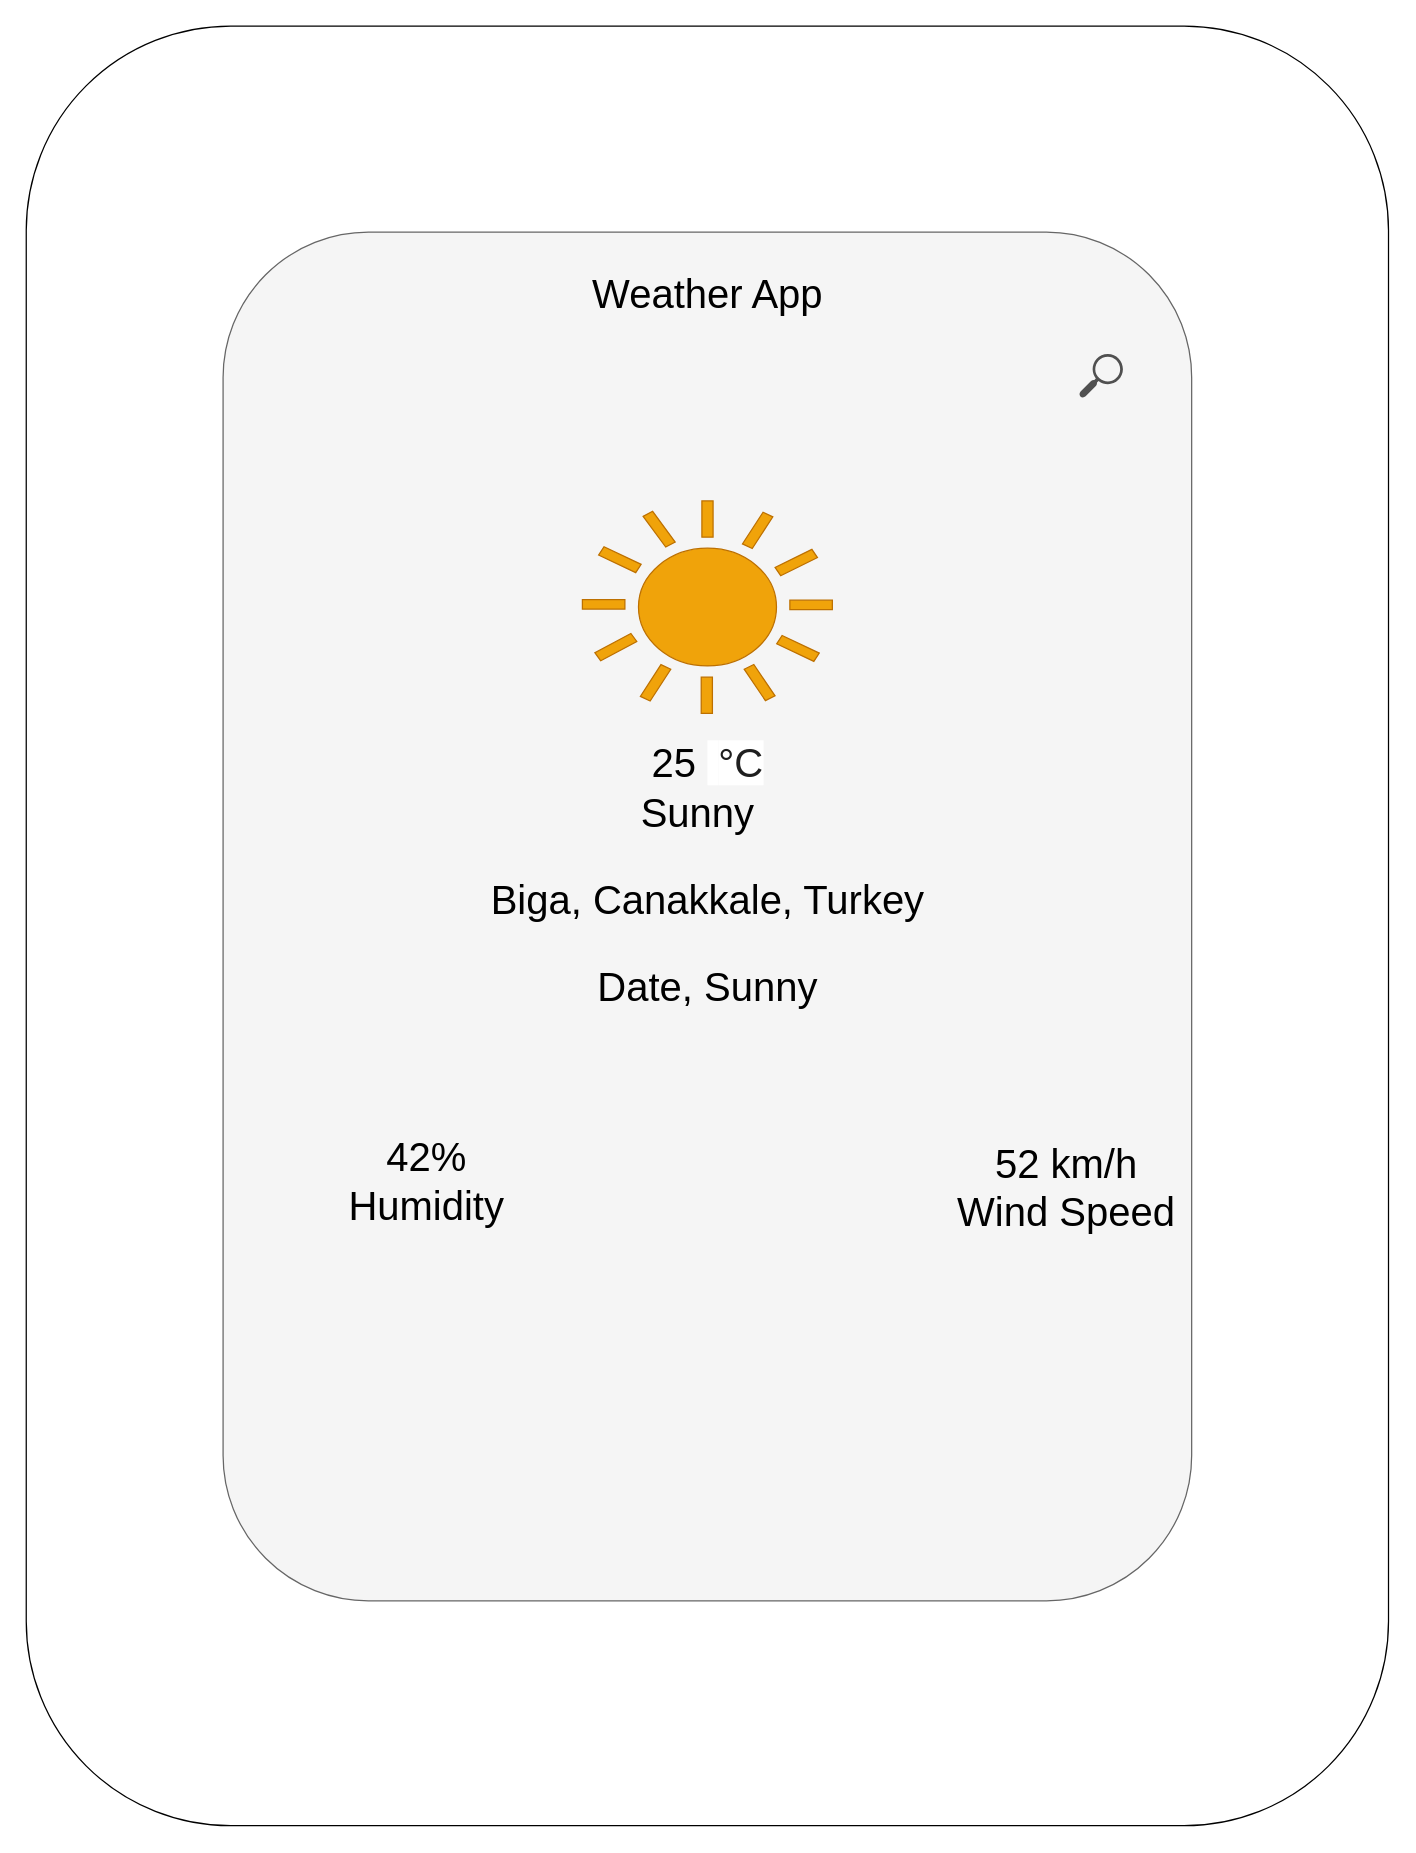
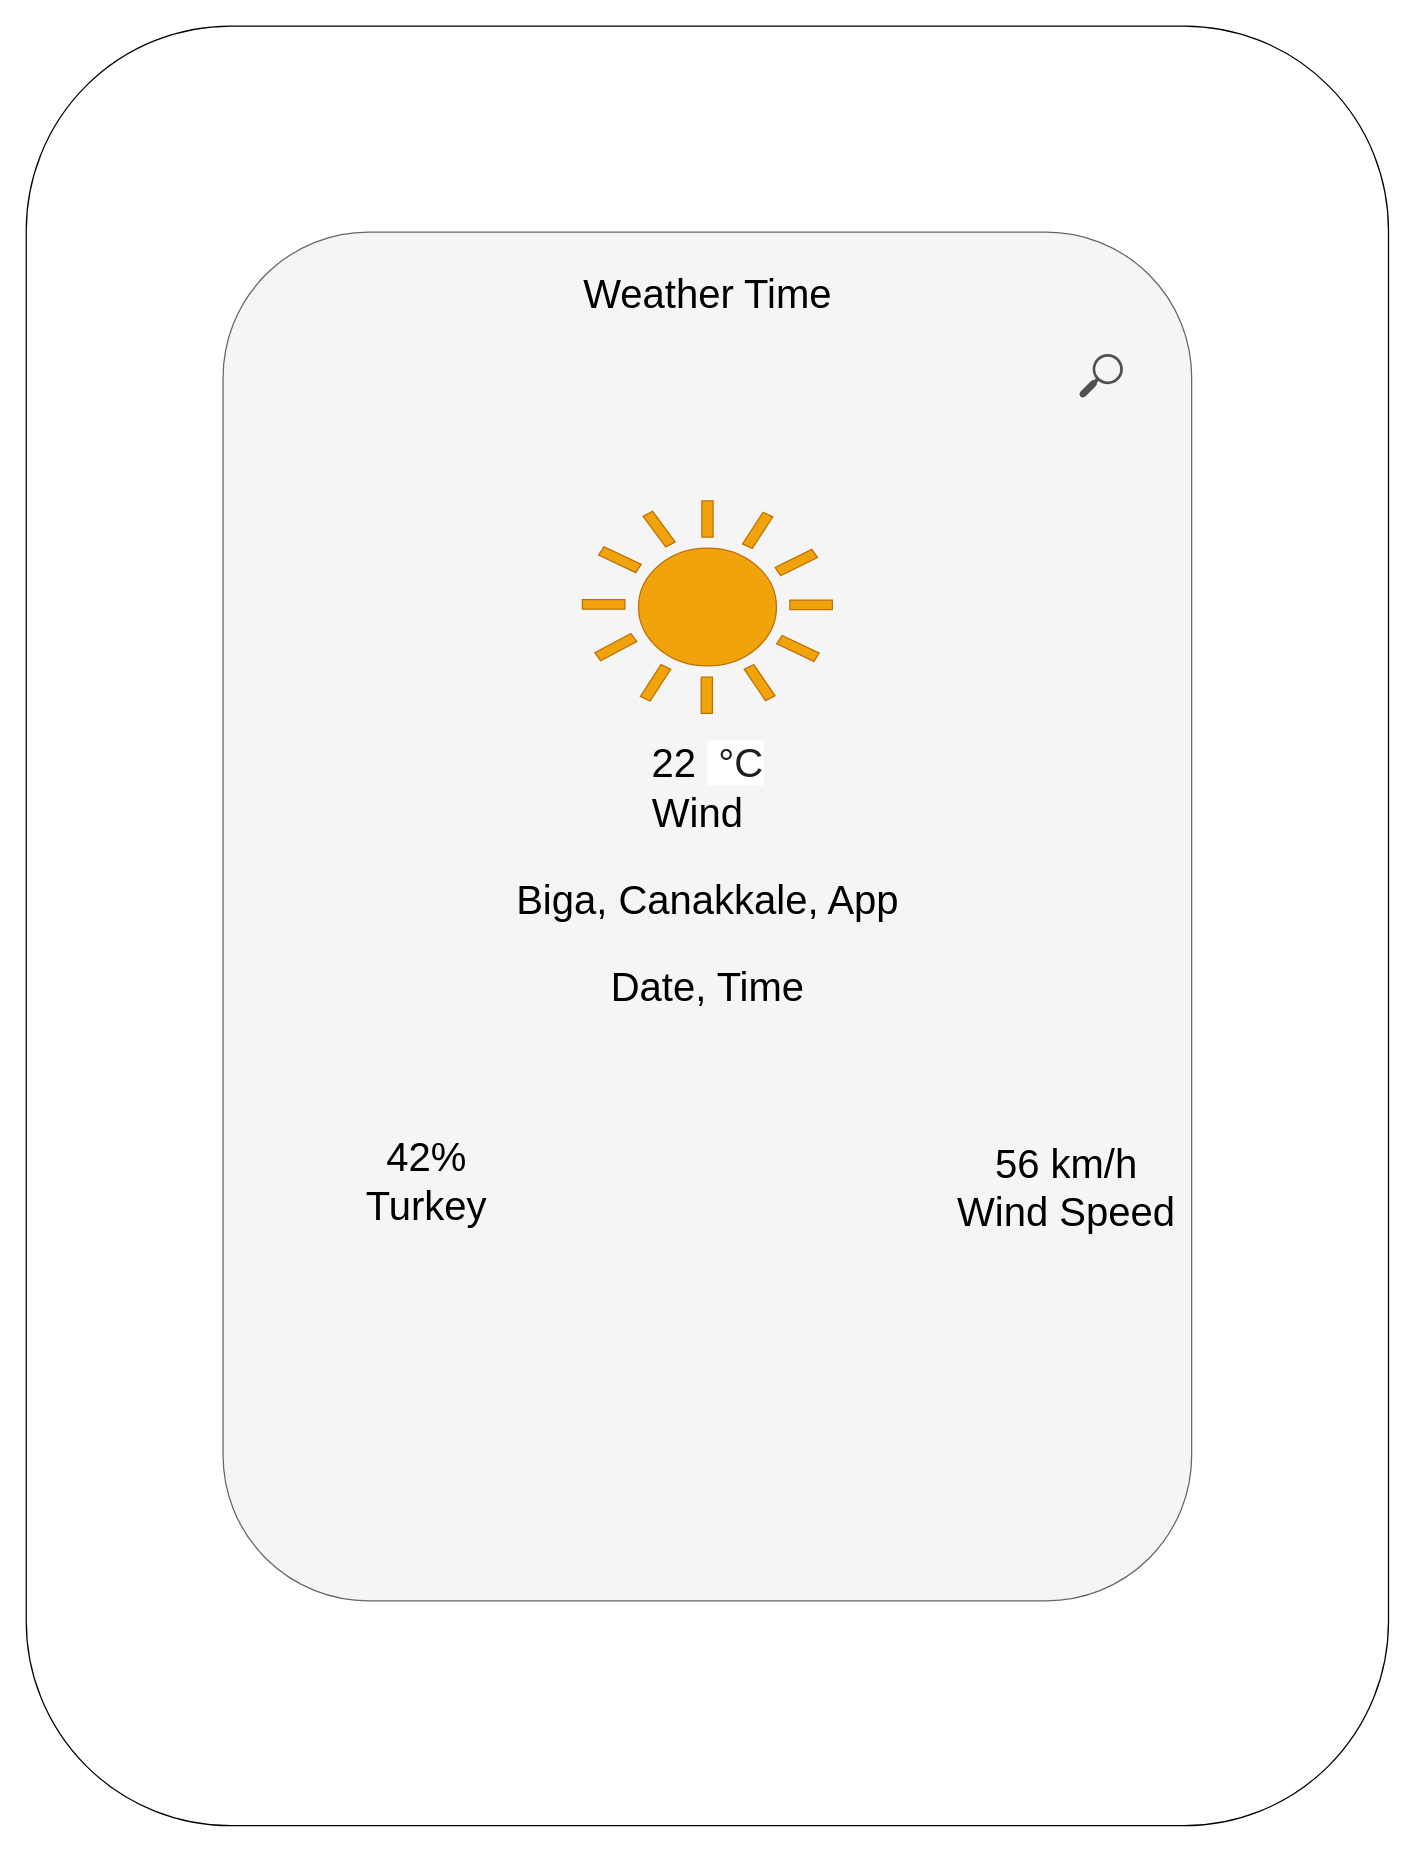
(708, 294) -> (708, 294)
(708, 763) -> (708, 763)
(698, 813) -> (698, 813)
(708, 901) -> (708, 901)
(708, 988) -> (708, 988)
(427, 1182) -> (427, 1182)
(1067, 1188) -> (1067, 1188)
